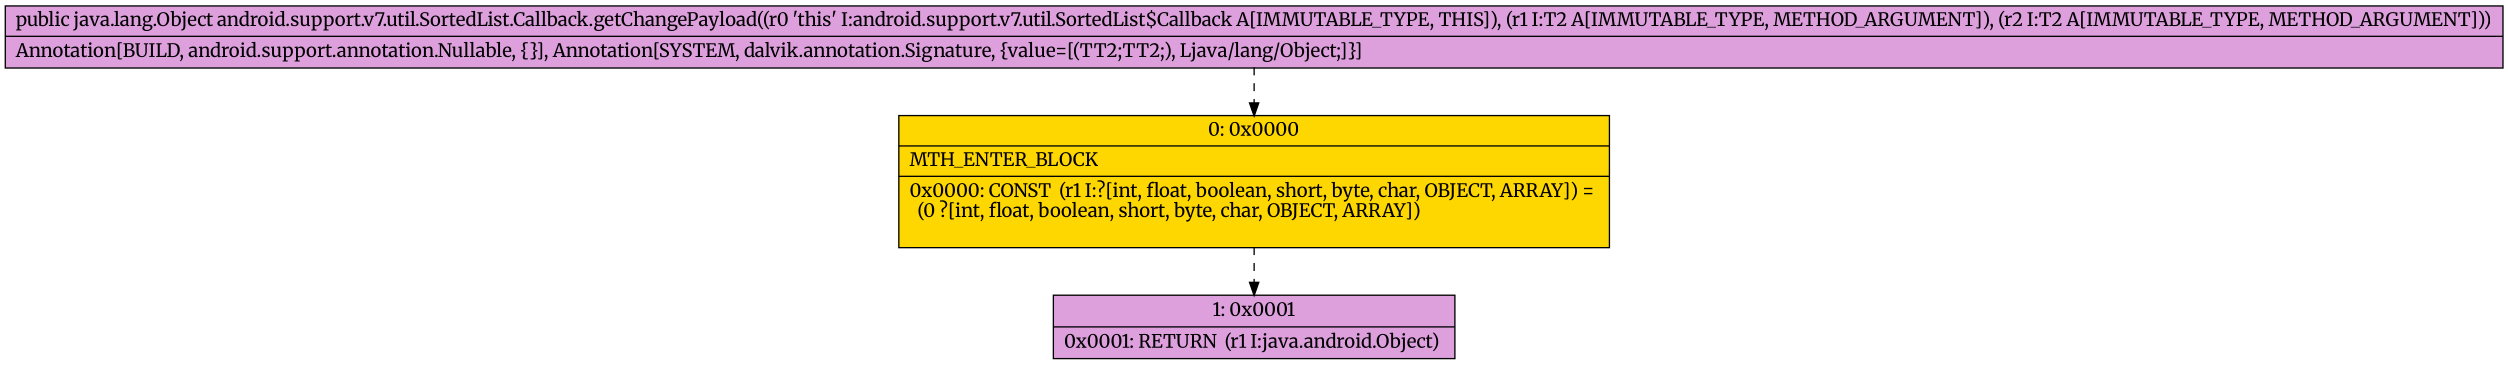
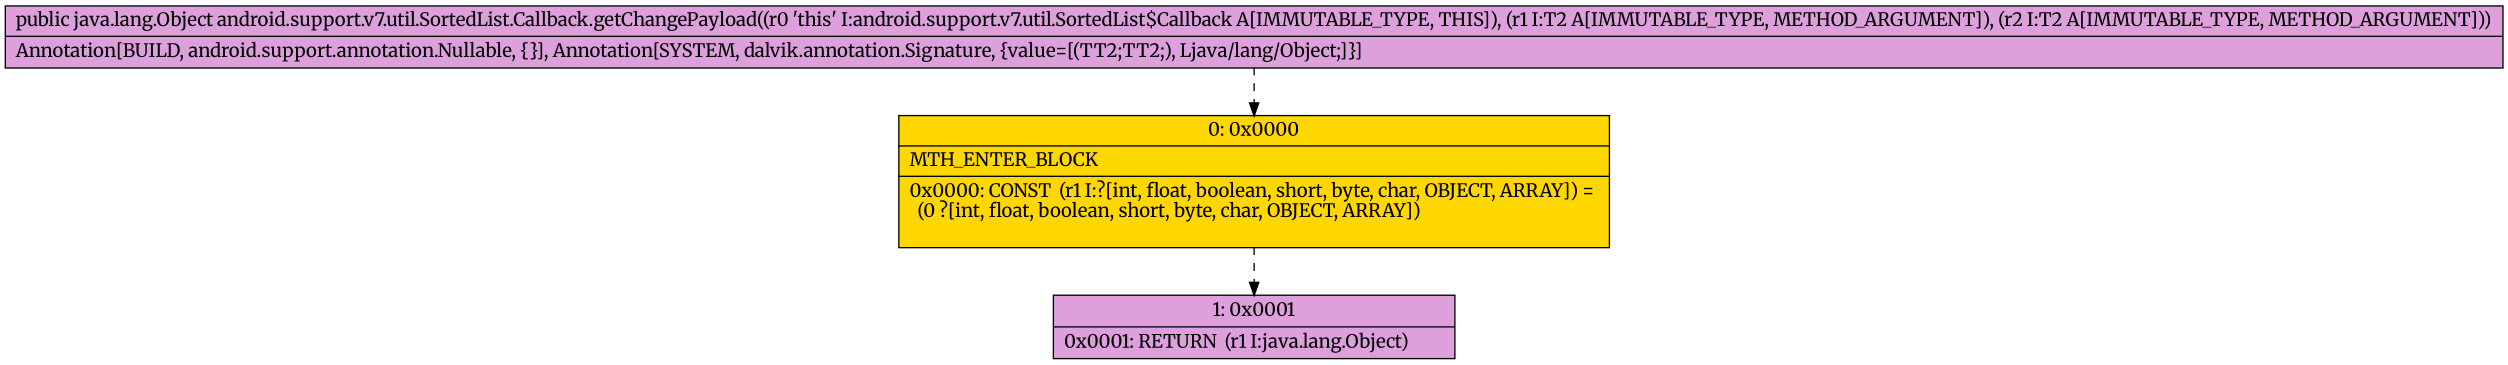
(1254, 342) -> (1239, 342)
